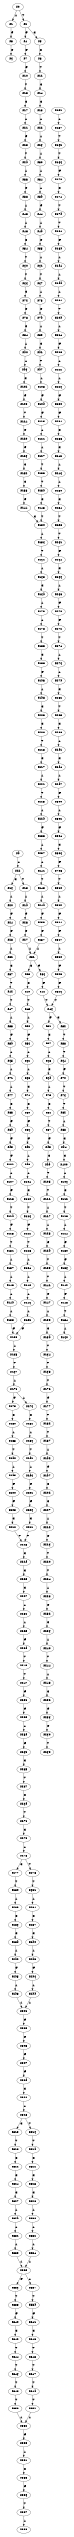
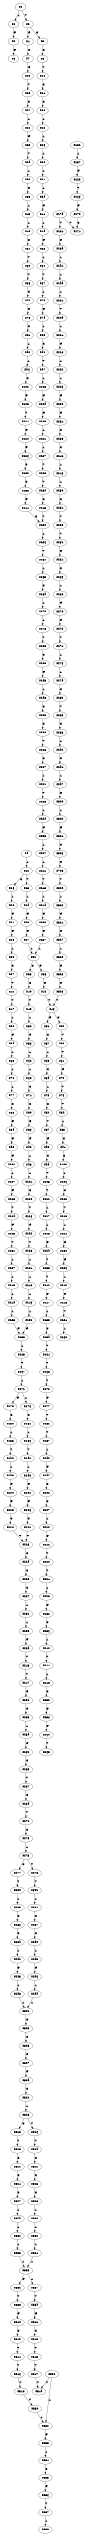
(59, 136) -> (78, 171)
(58, 205) -> (68, 222)
(32, 2399) -> (46, 2382)
